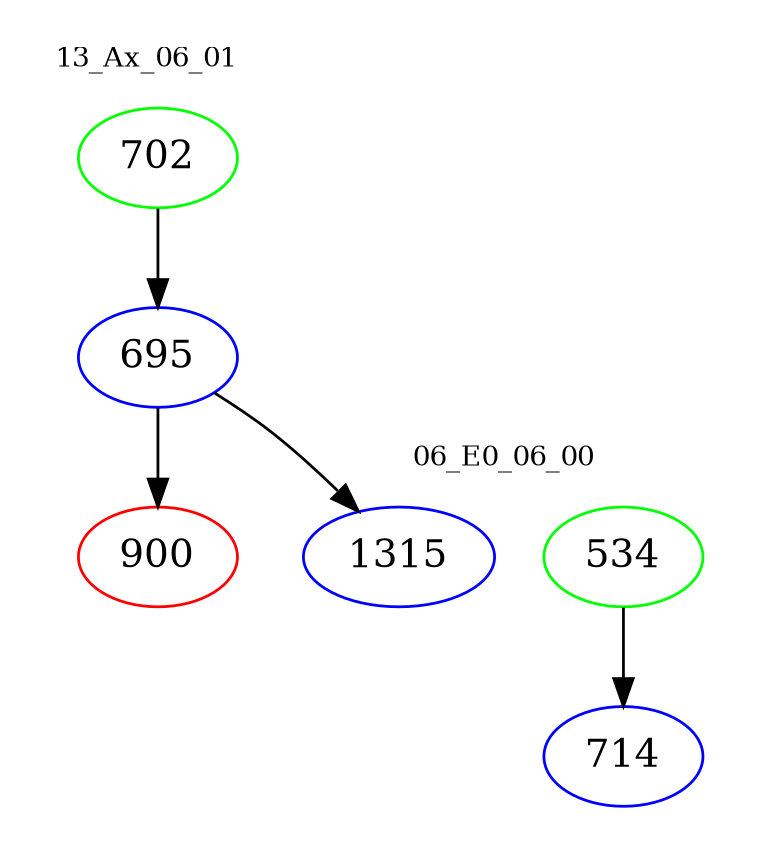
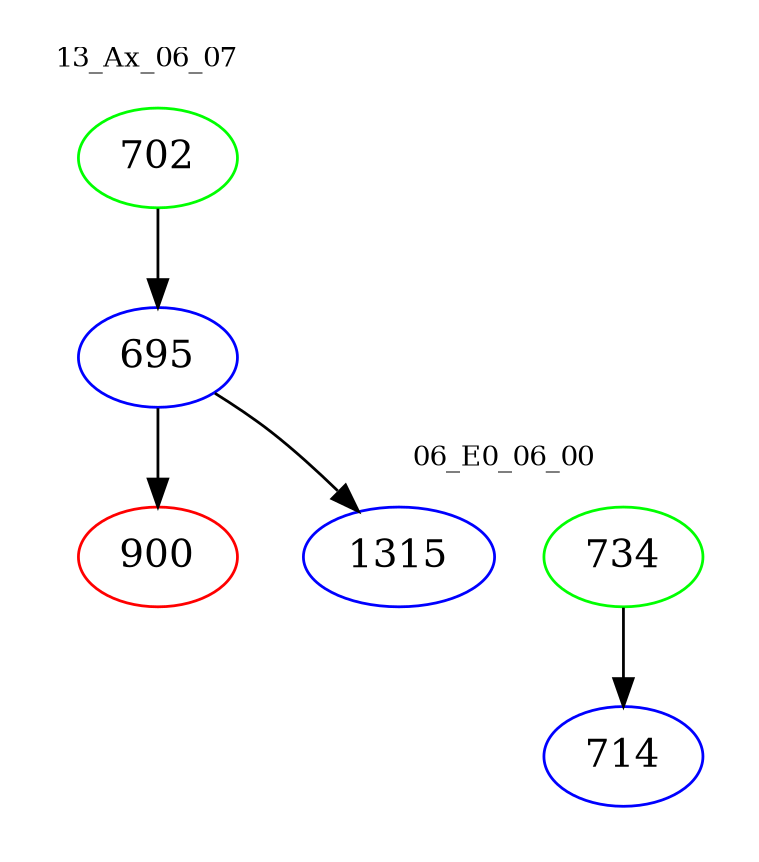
(147, 60) -> (147, 60)
(623, 557) -> (623, 557)
